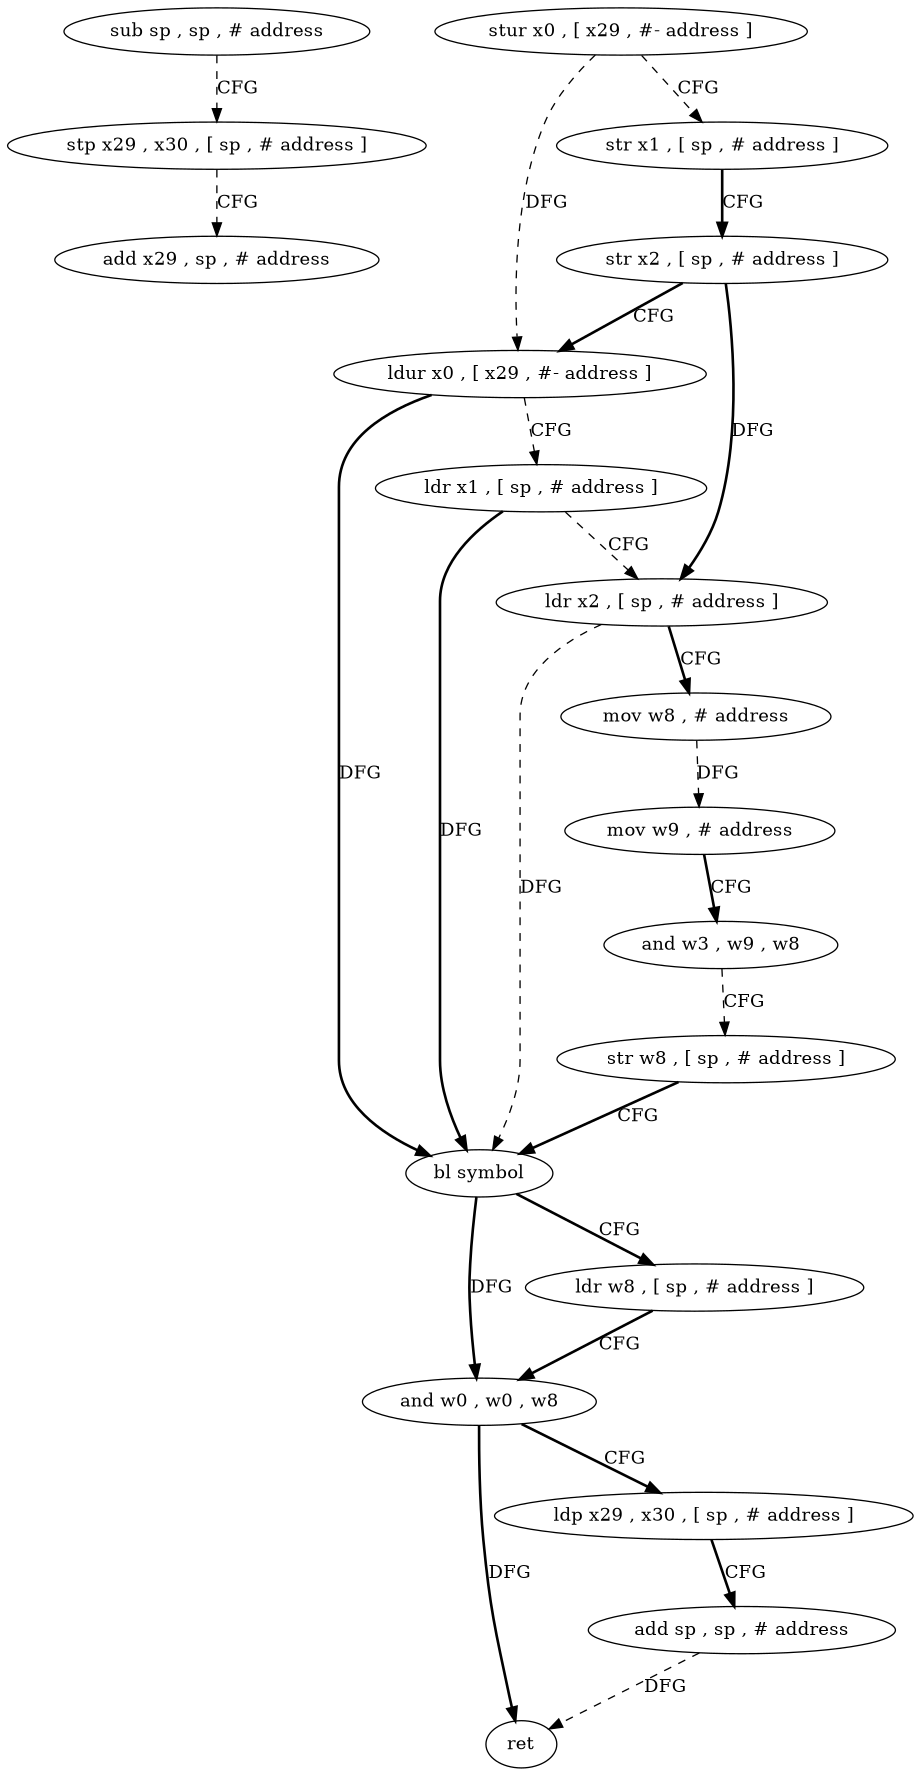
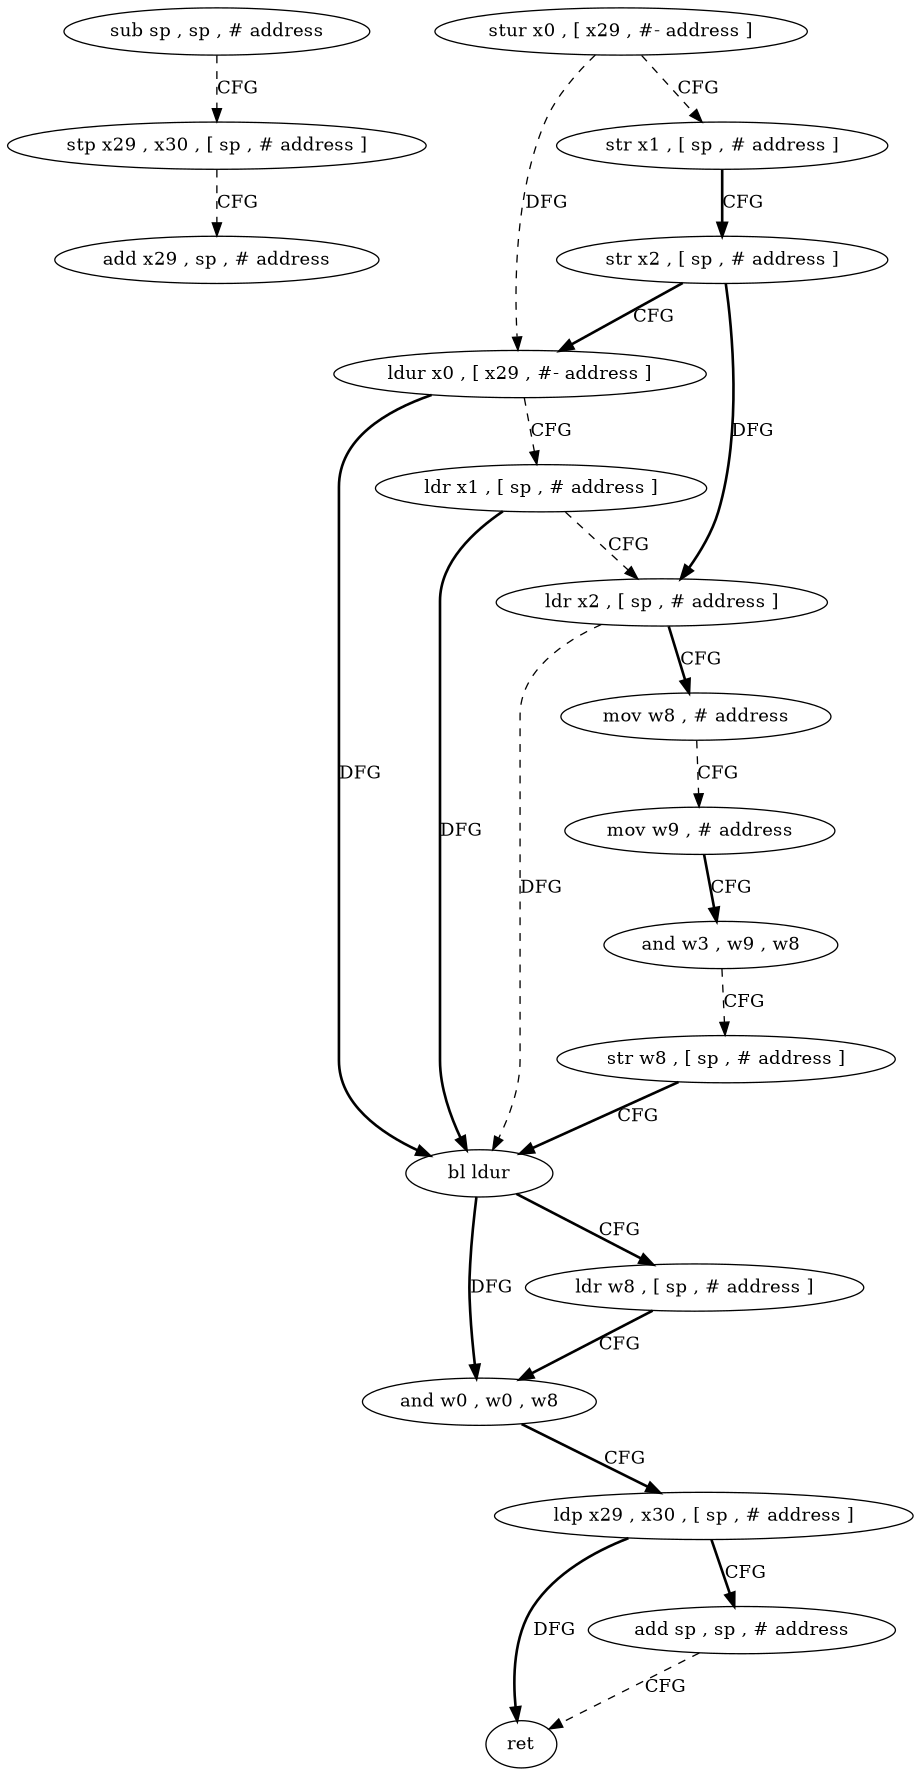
(718, 774) -> (718, 774)
(479, 1173) -> (479, 1173)
(486, 1568) -> (538, 1601)
(666, 1687) -> (666, 1687)
